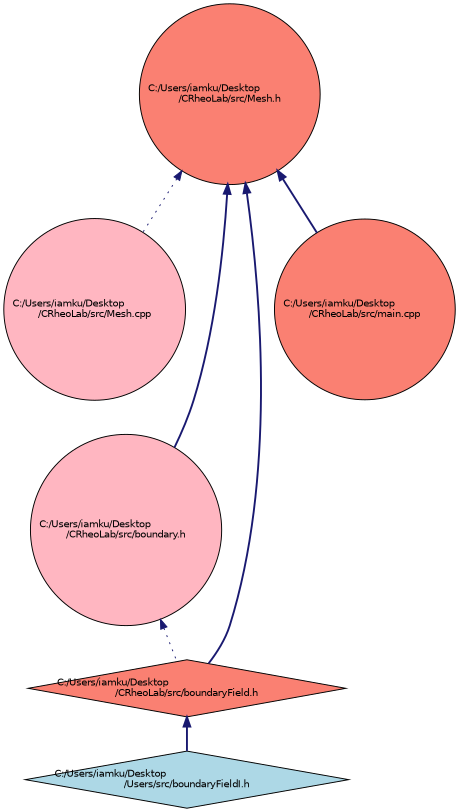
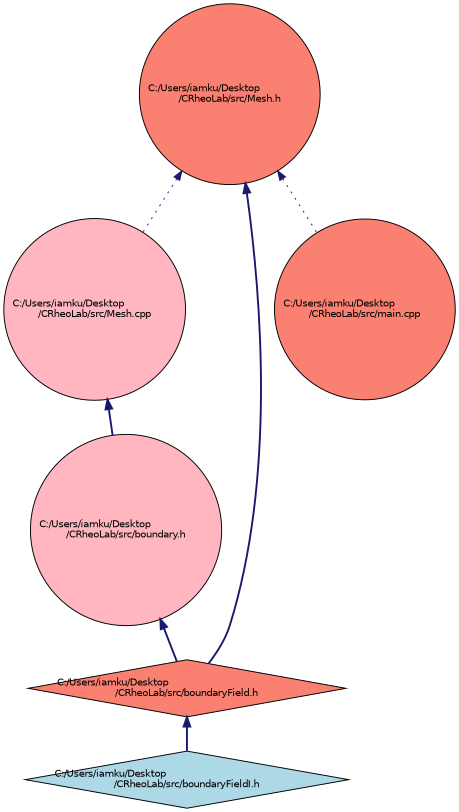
(300, 206) -> (300, 206)
(212, 323) -> (111, 422)
(170, 645) -> (170, 645)
(187, 780) -> (187, 780)
